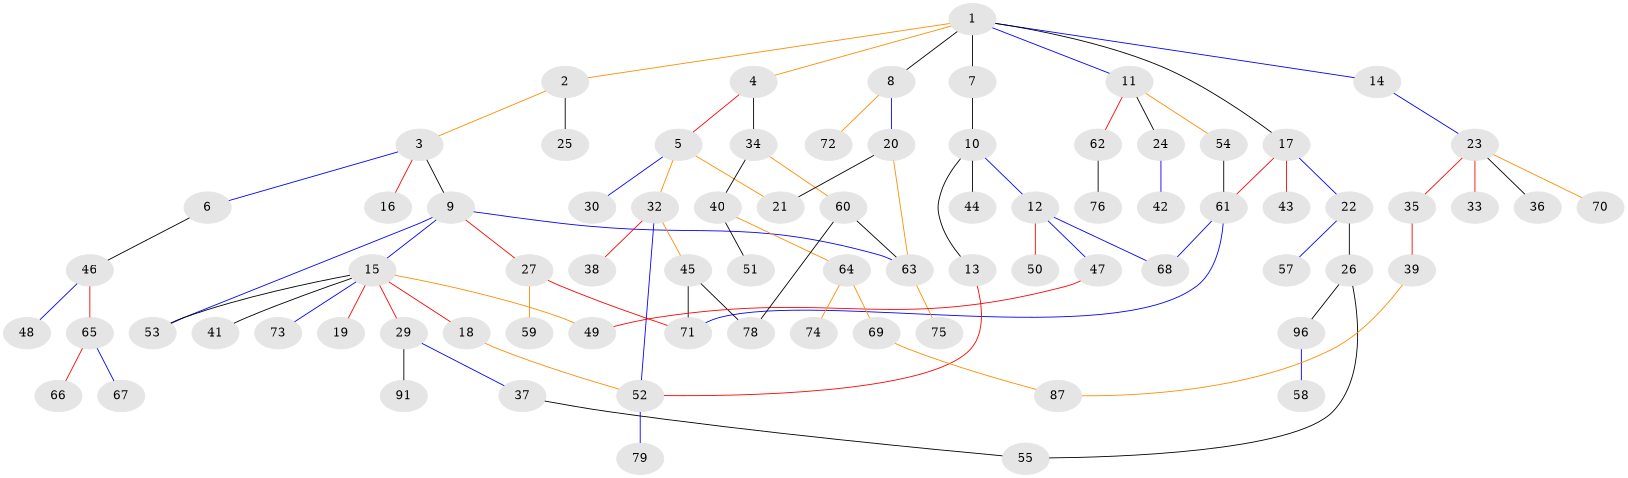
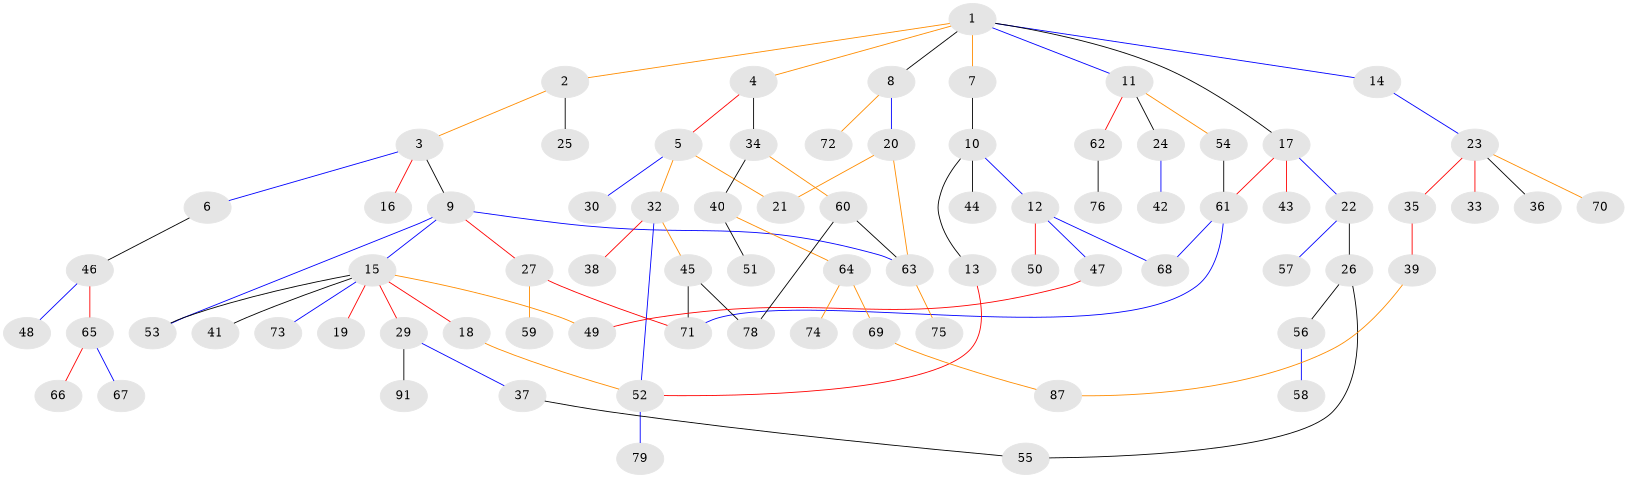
(973, 51) -> (973, 51)
(836, 176) -> (836, 176)
(1301, 333) -> (1301, 333)
